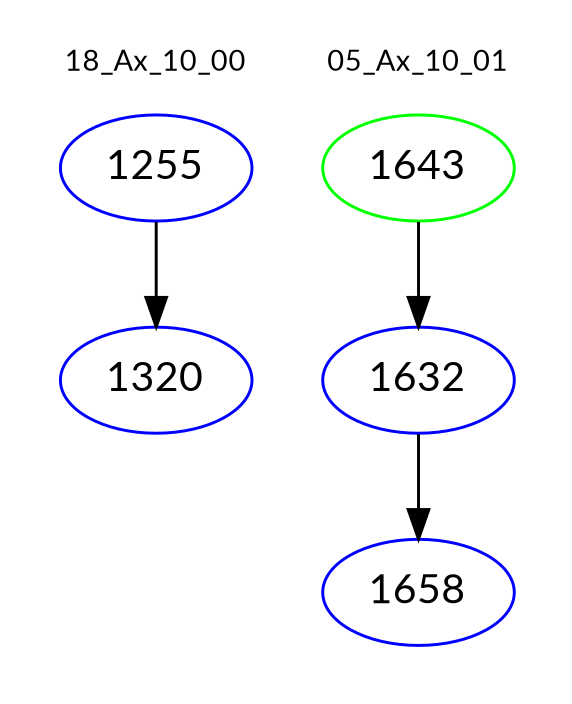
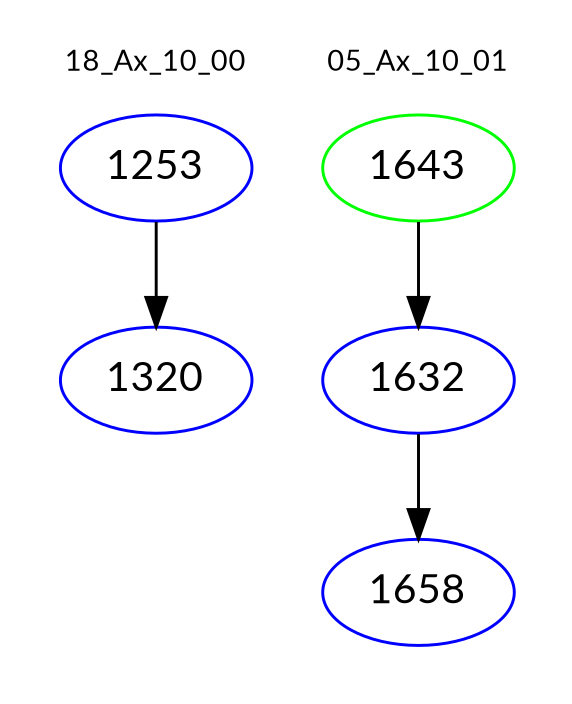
(156, 168) -> (156, 168)
